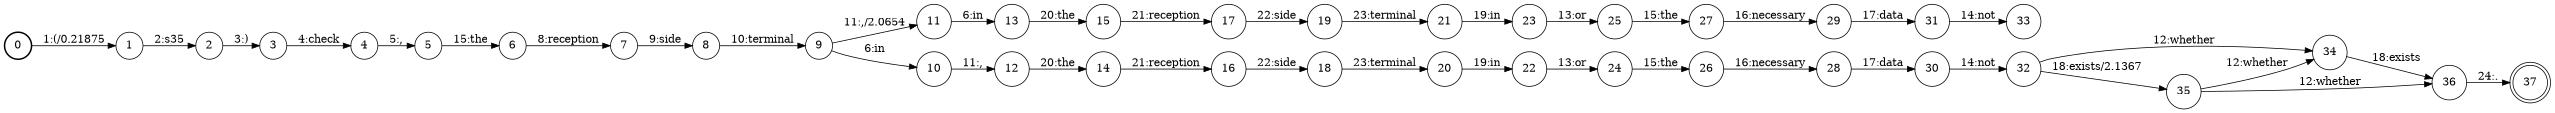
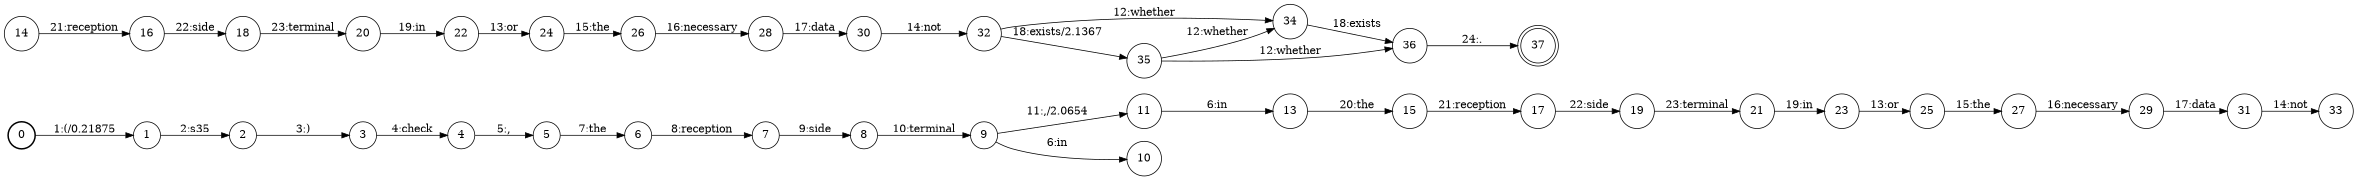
(470, 40) -> (592, 130)
(1012, 69) -> none
